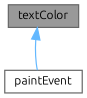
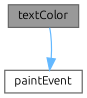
(36, 55) -> (51, 43)
